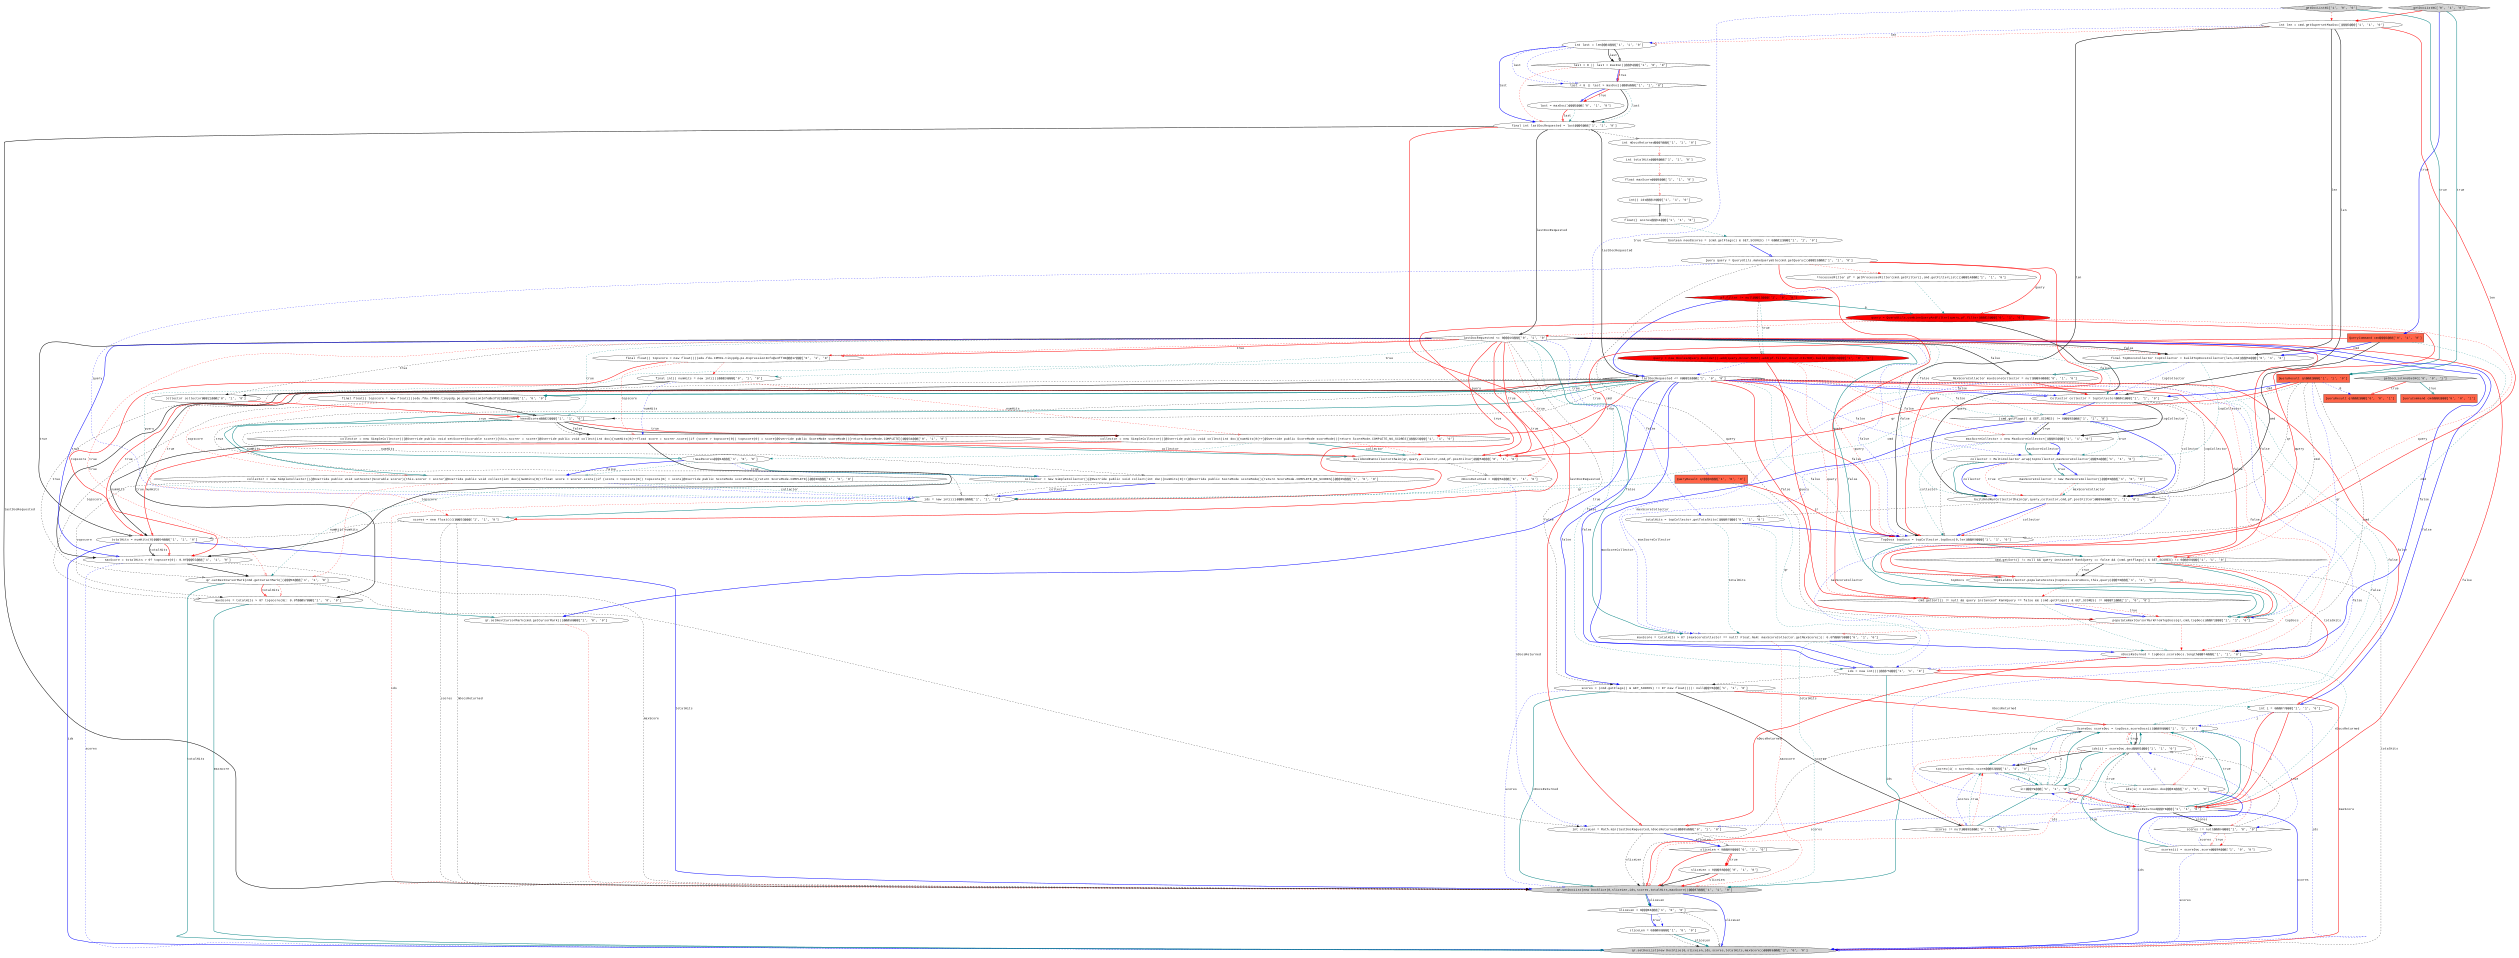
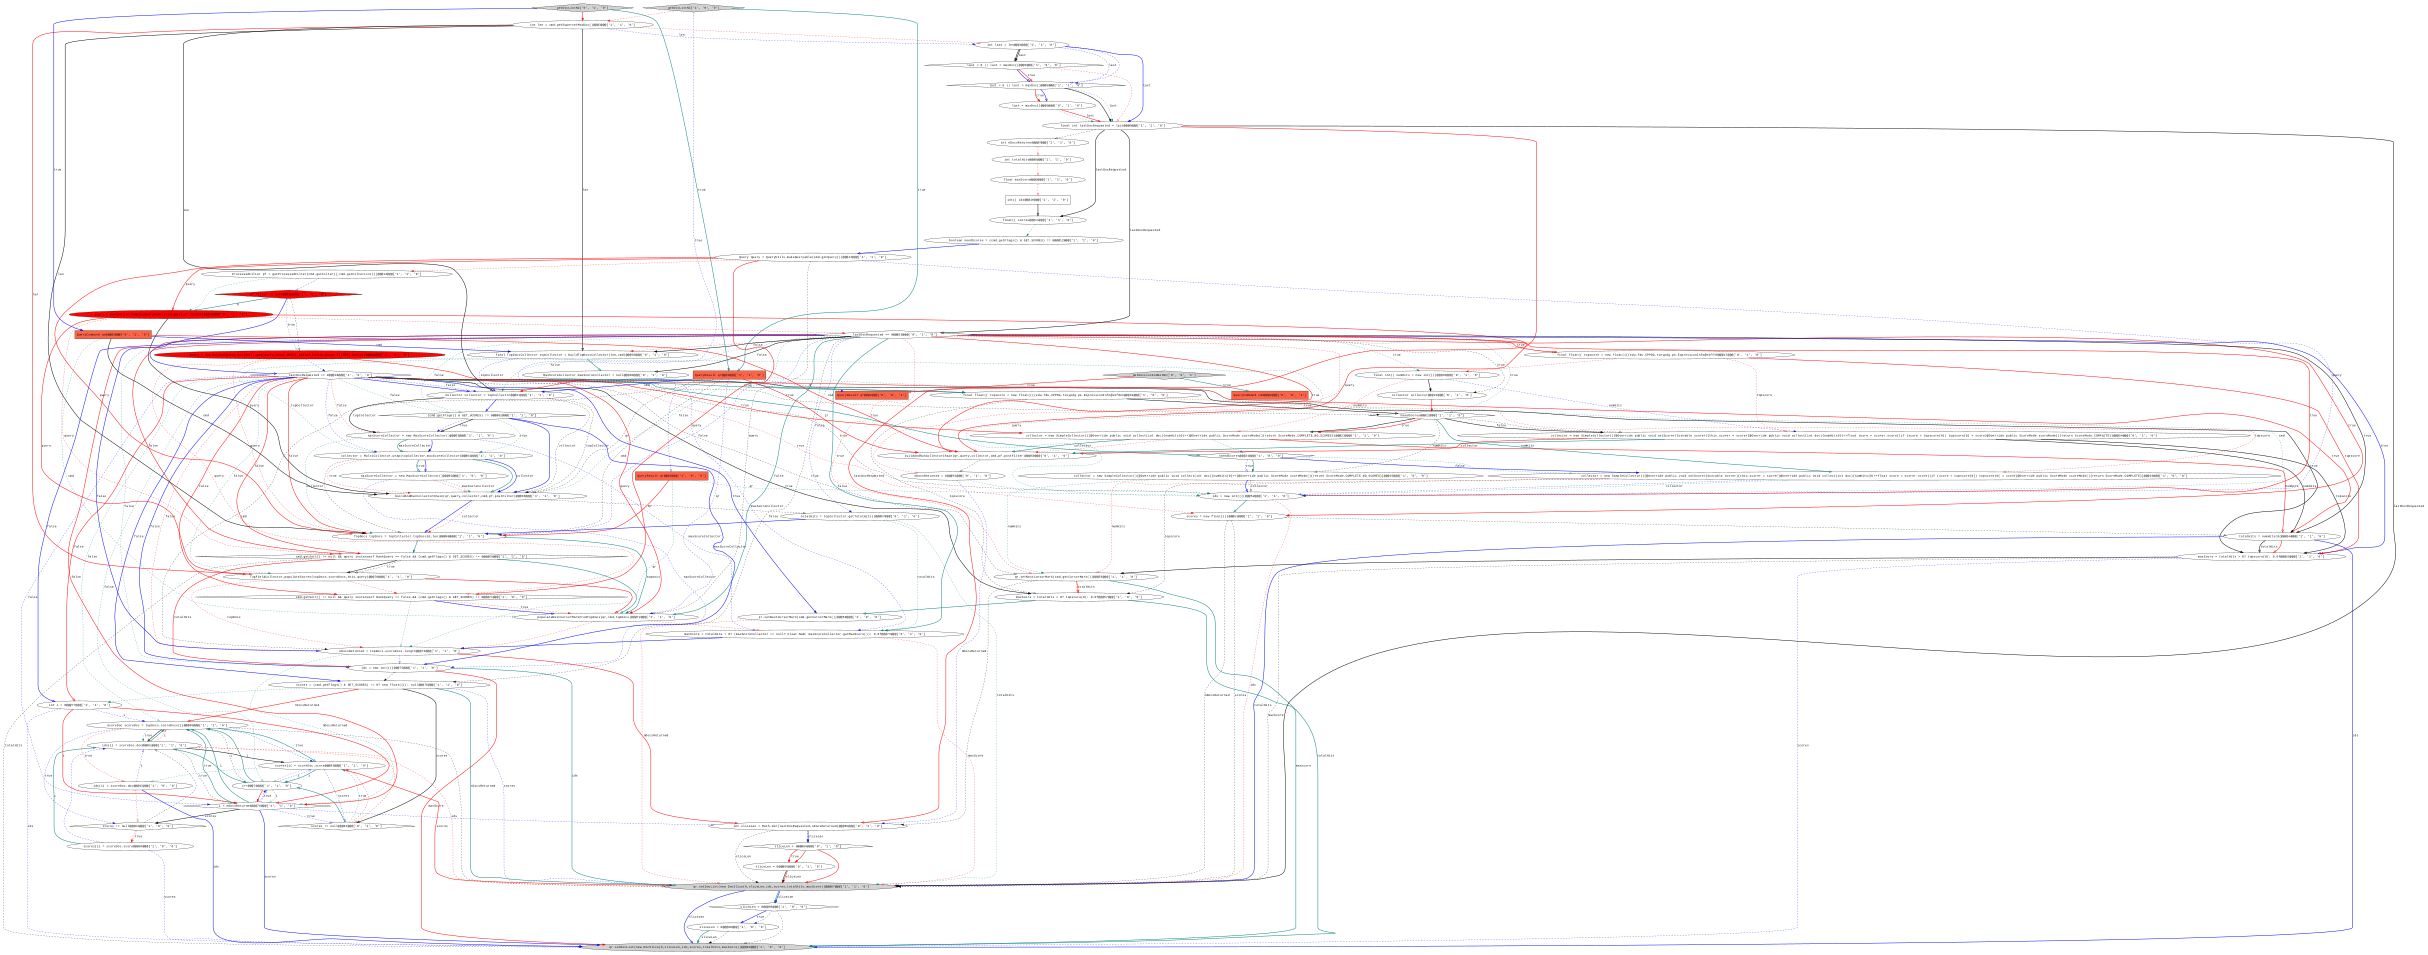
(1660, 200) -> (1038, 200)
(1602, 261) -> (1095, 182)
(725, 459) -> (1251, 456)
(2199, 839) -> none
